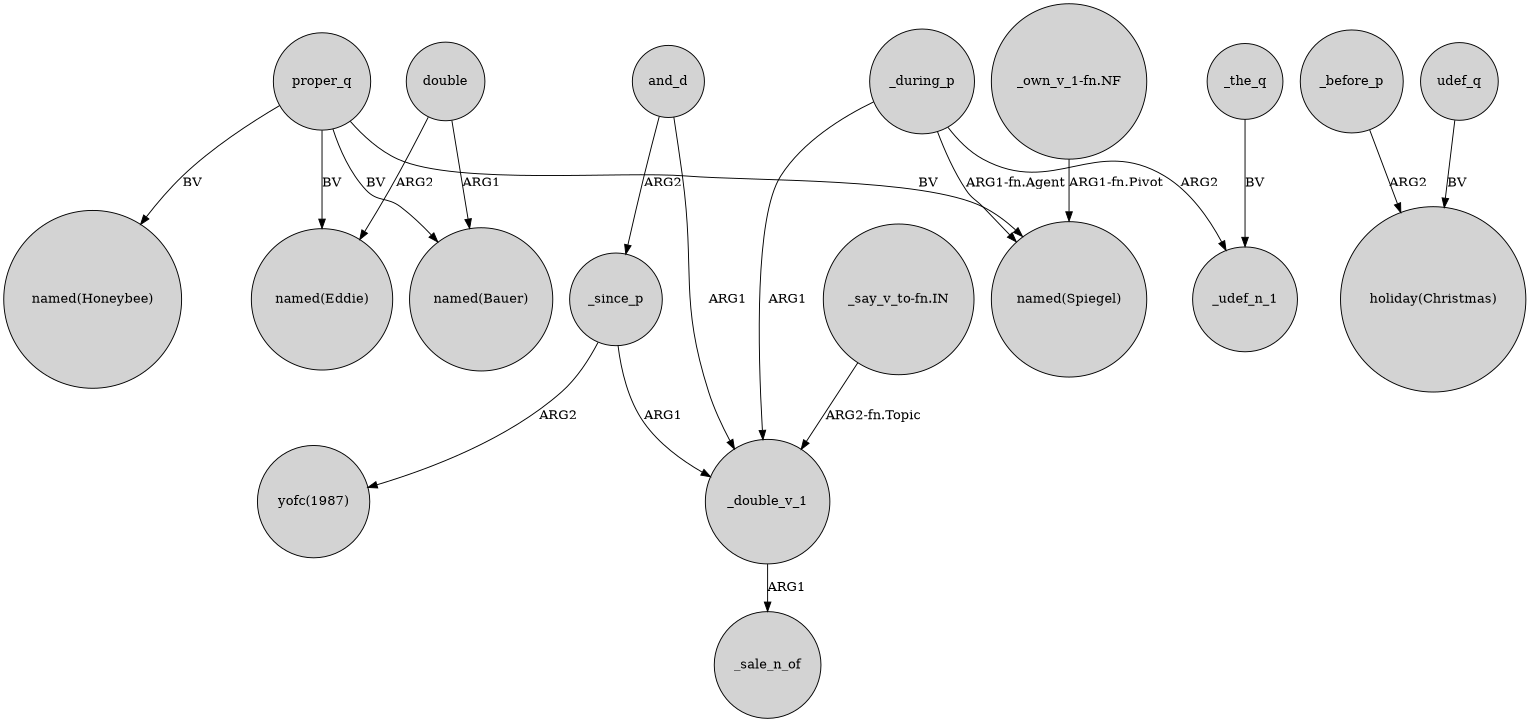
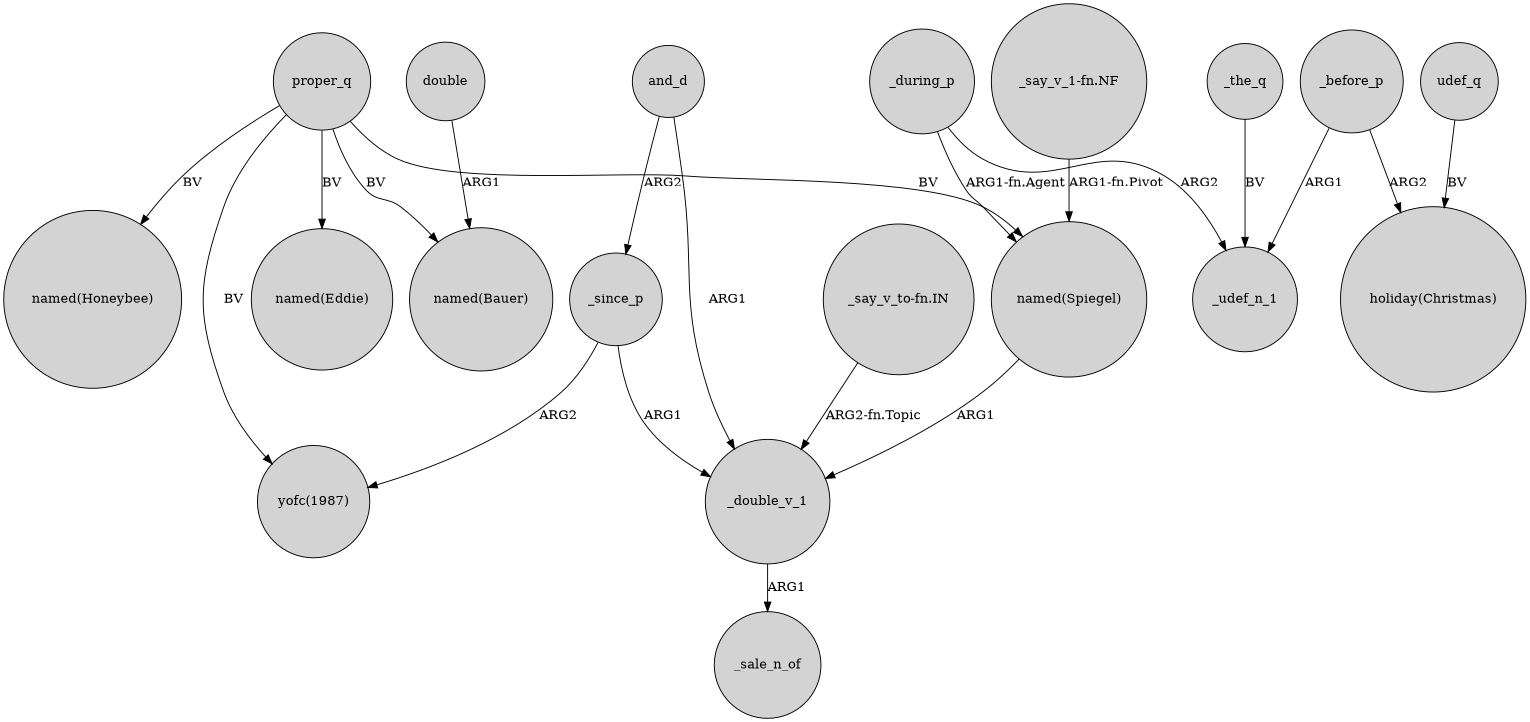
(1069, 81) -> (1069, 81)
(398, 175) -> none
none -> (1301, 186)
(764, 242) -> (932, 426)
none -> (204, 282)
